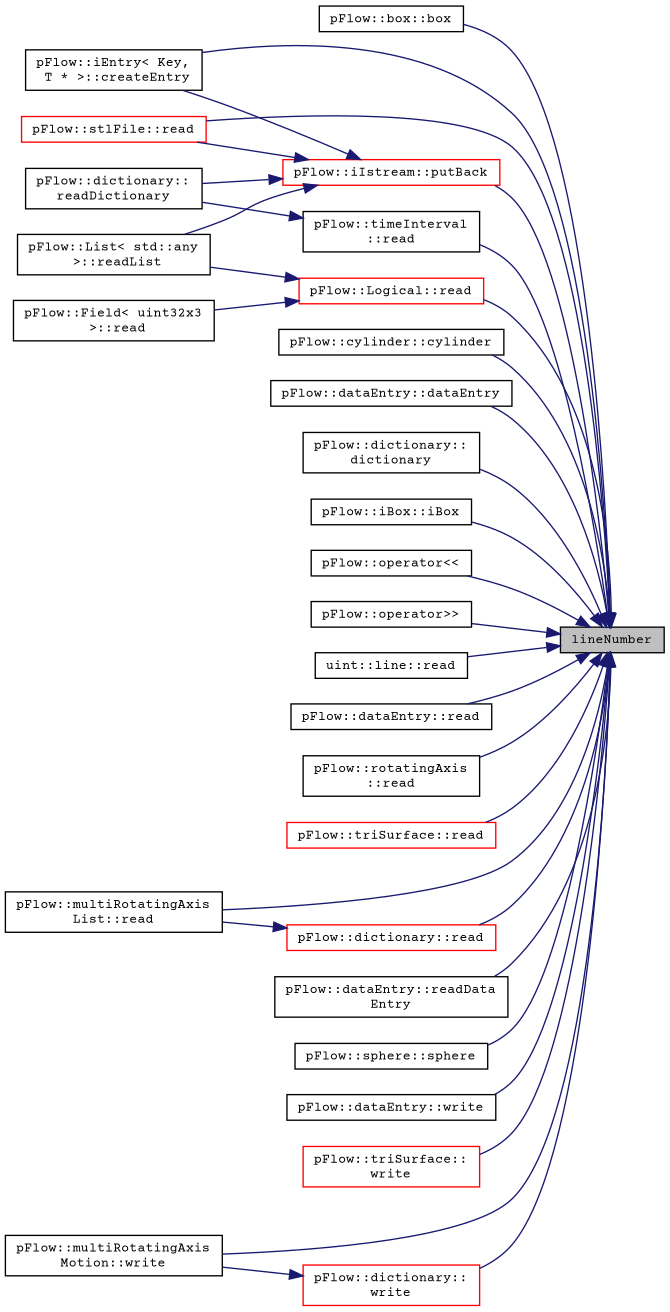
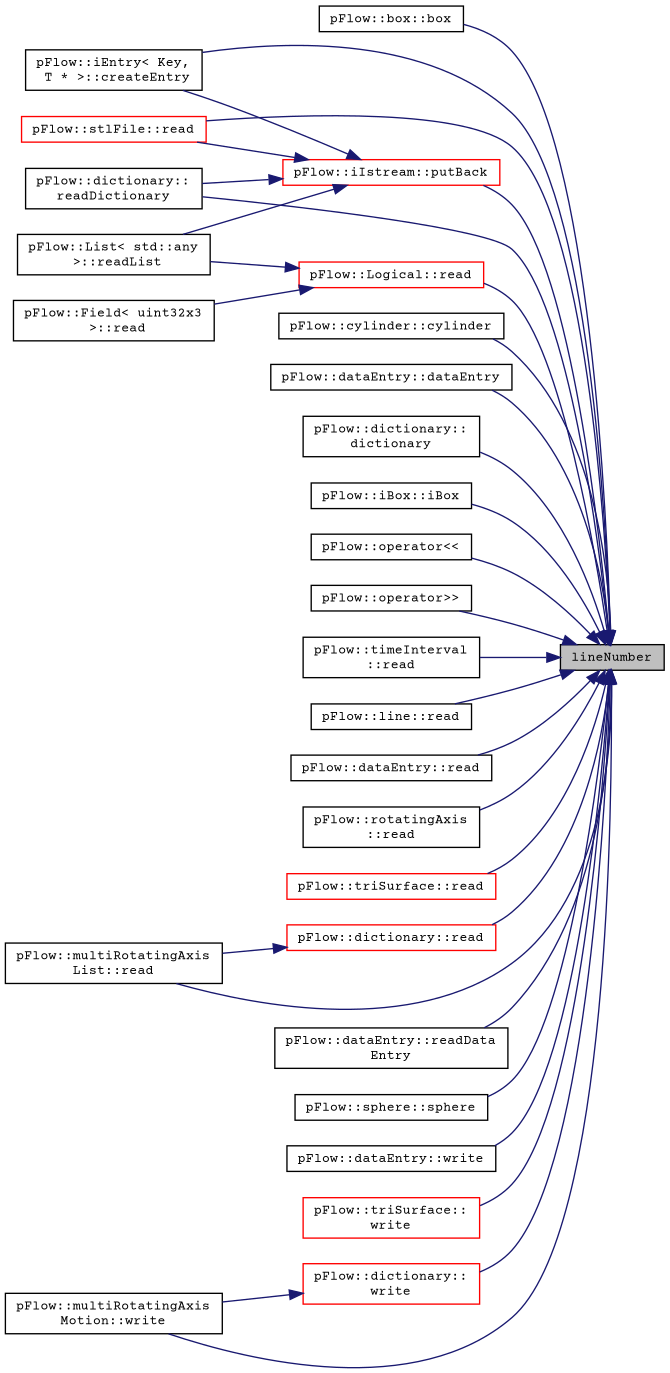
(233, 207) -> (535, 283)
(391, 666) -> (391, 717)
